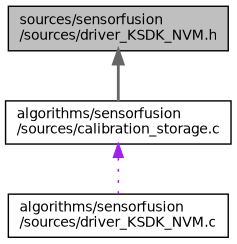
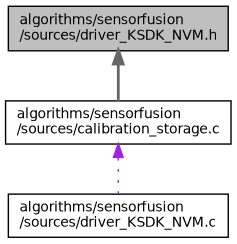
(118, 29) -> (118, 29)
